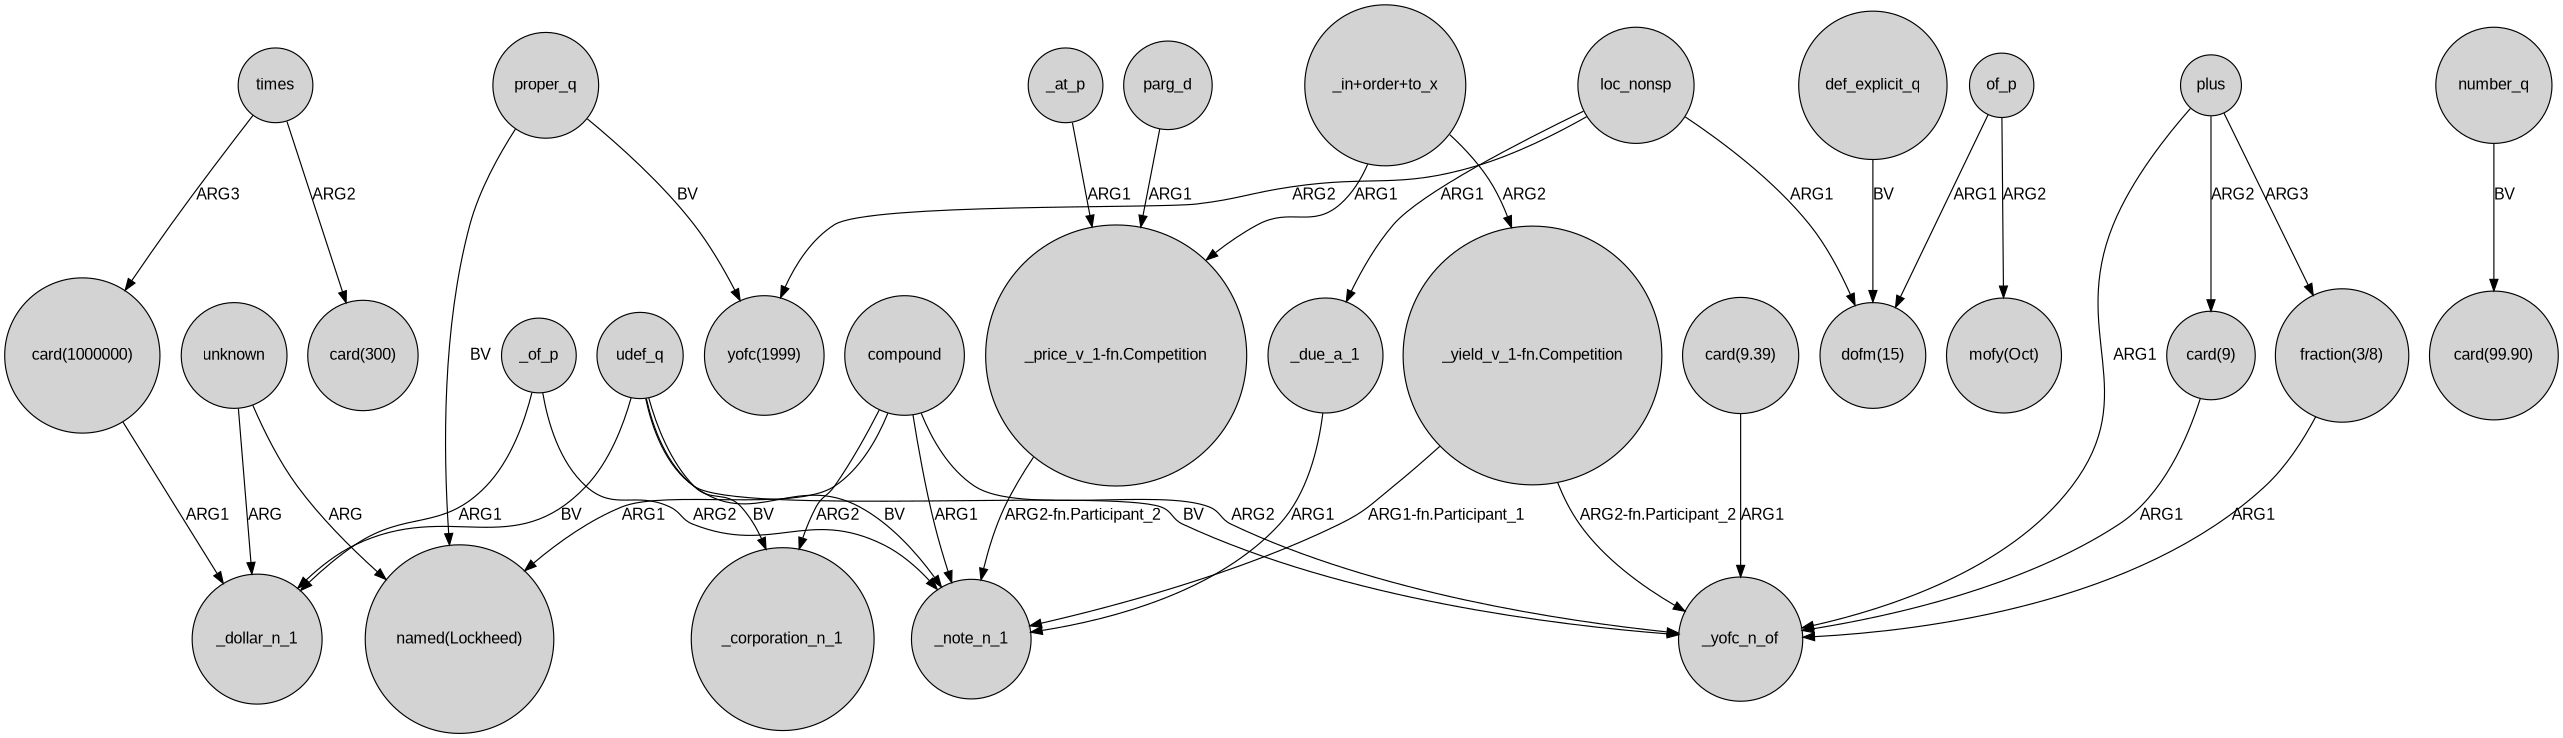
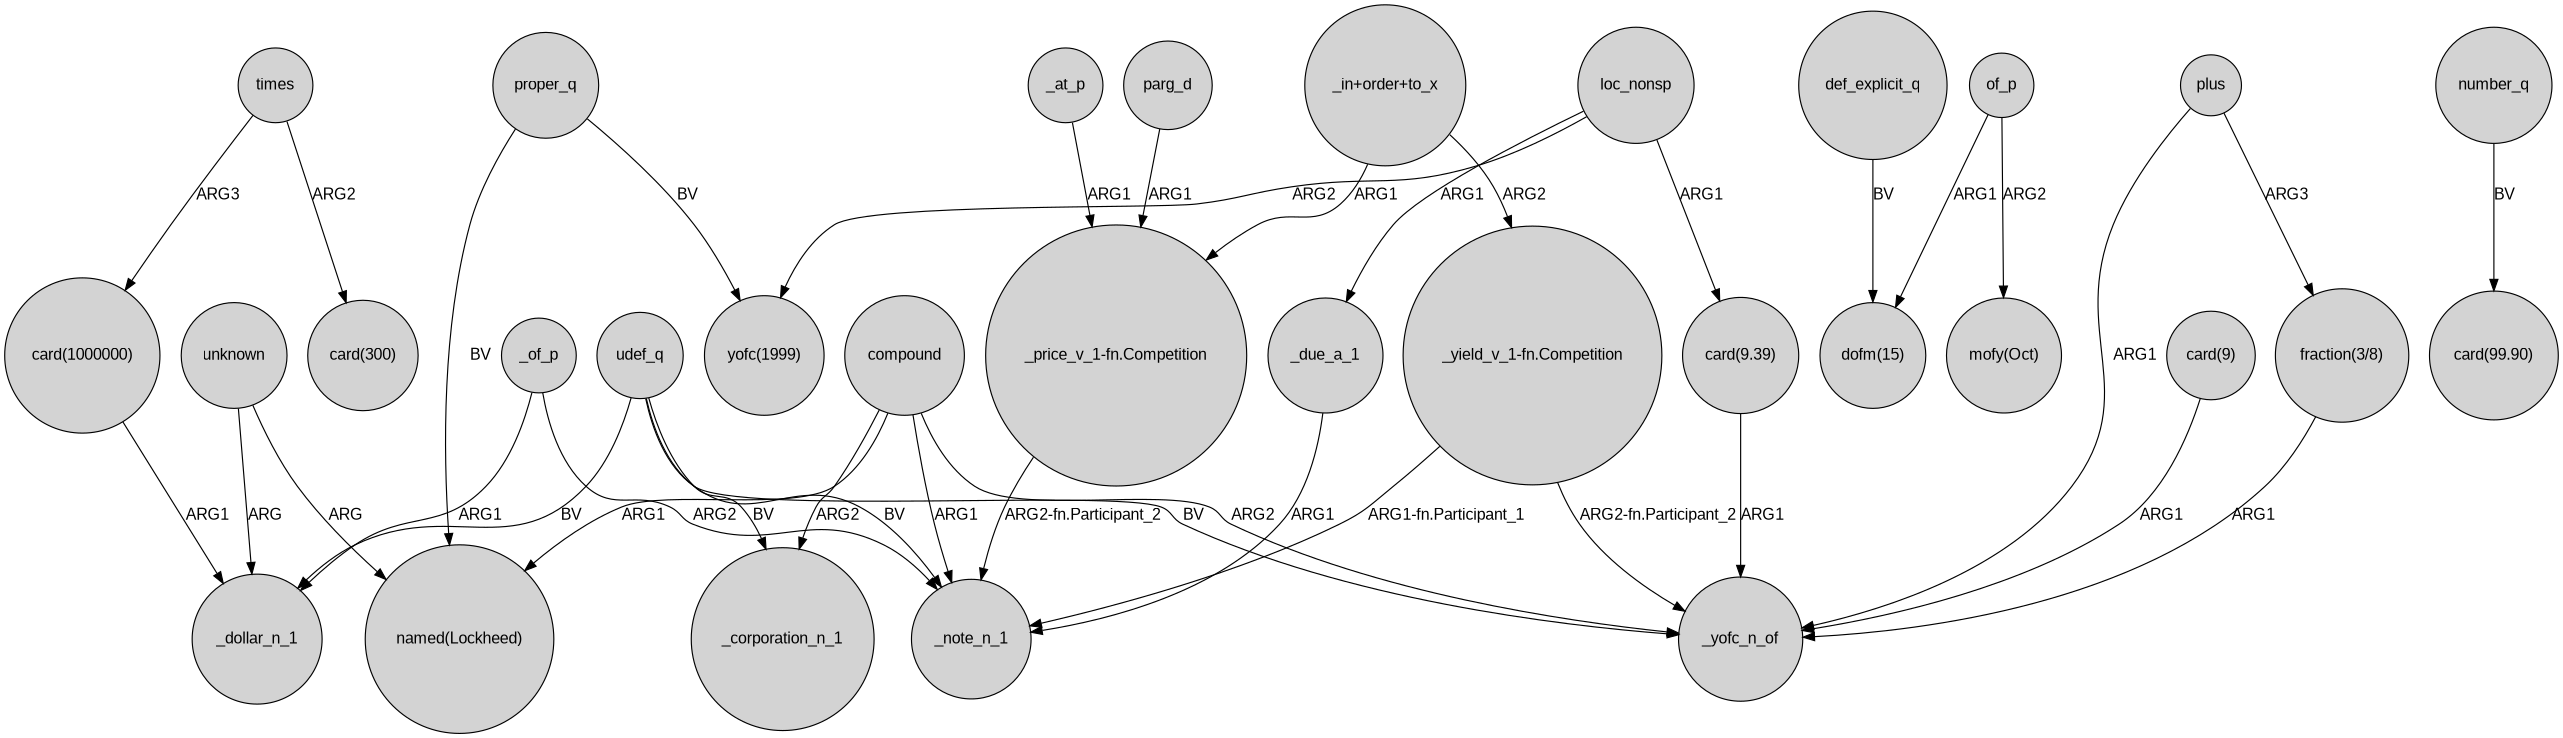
(1781, 193) -> (1686, 215)
(2211, 208) -> none
